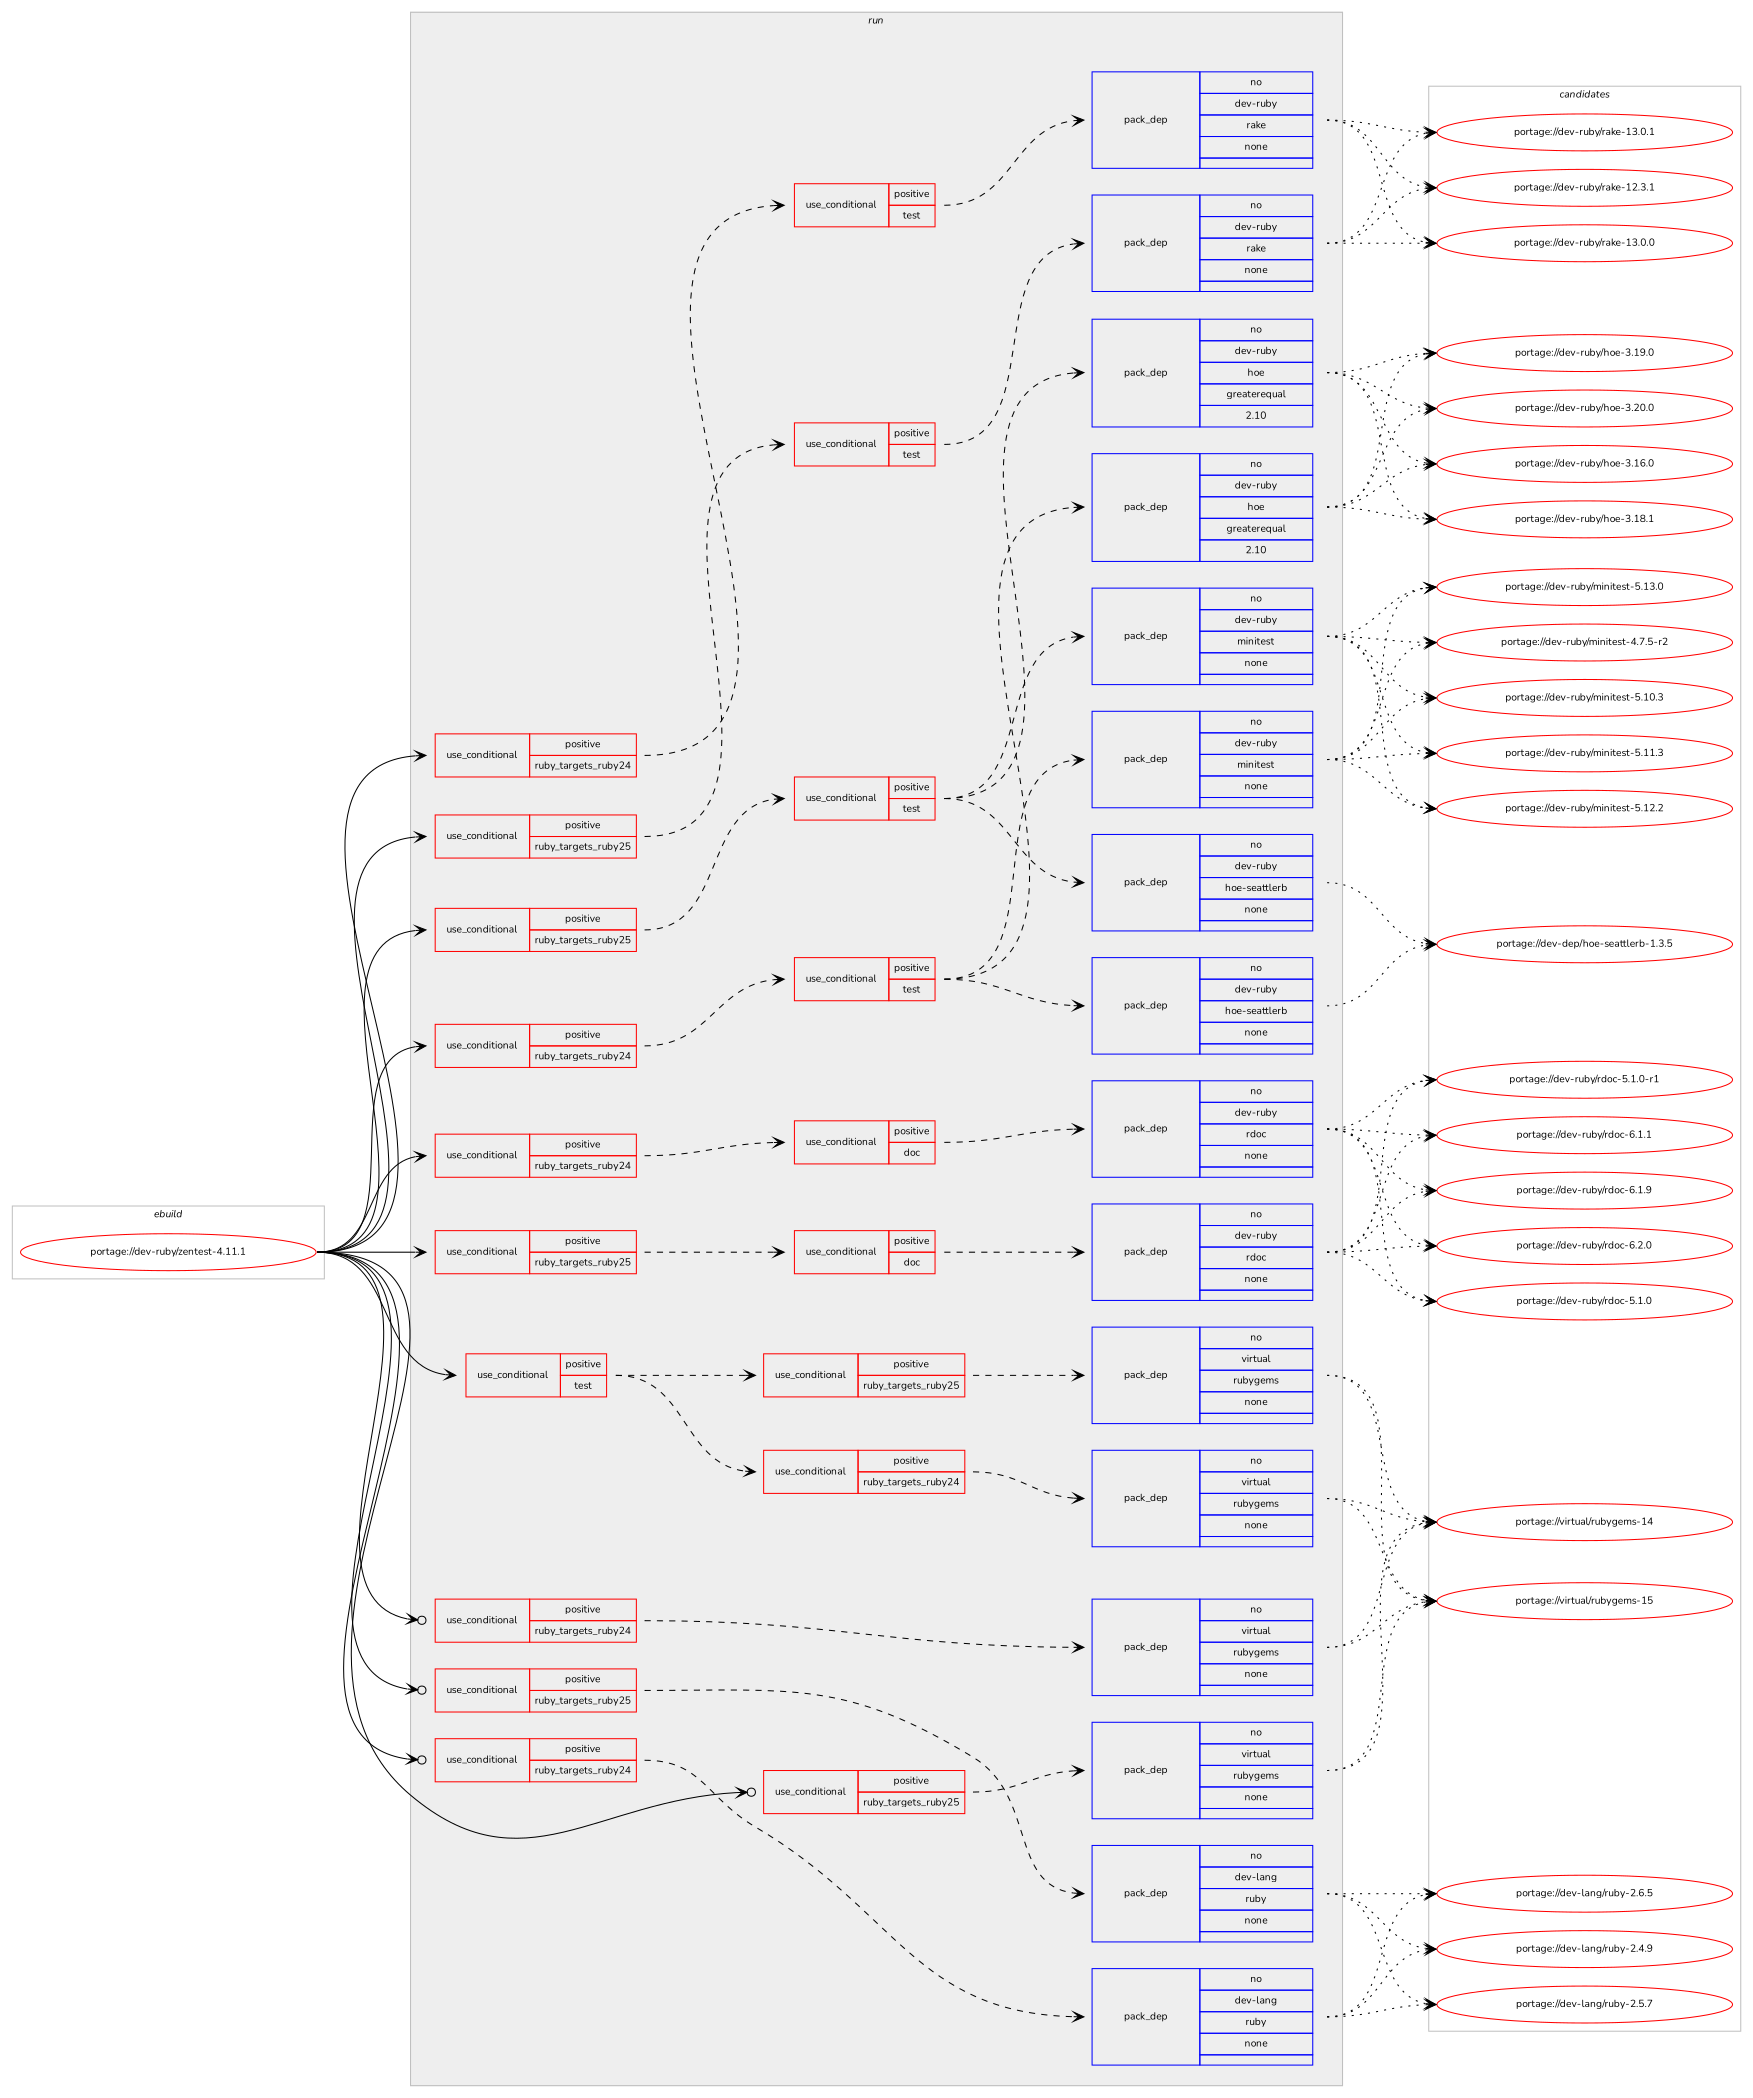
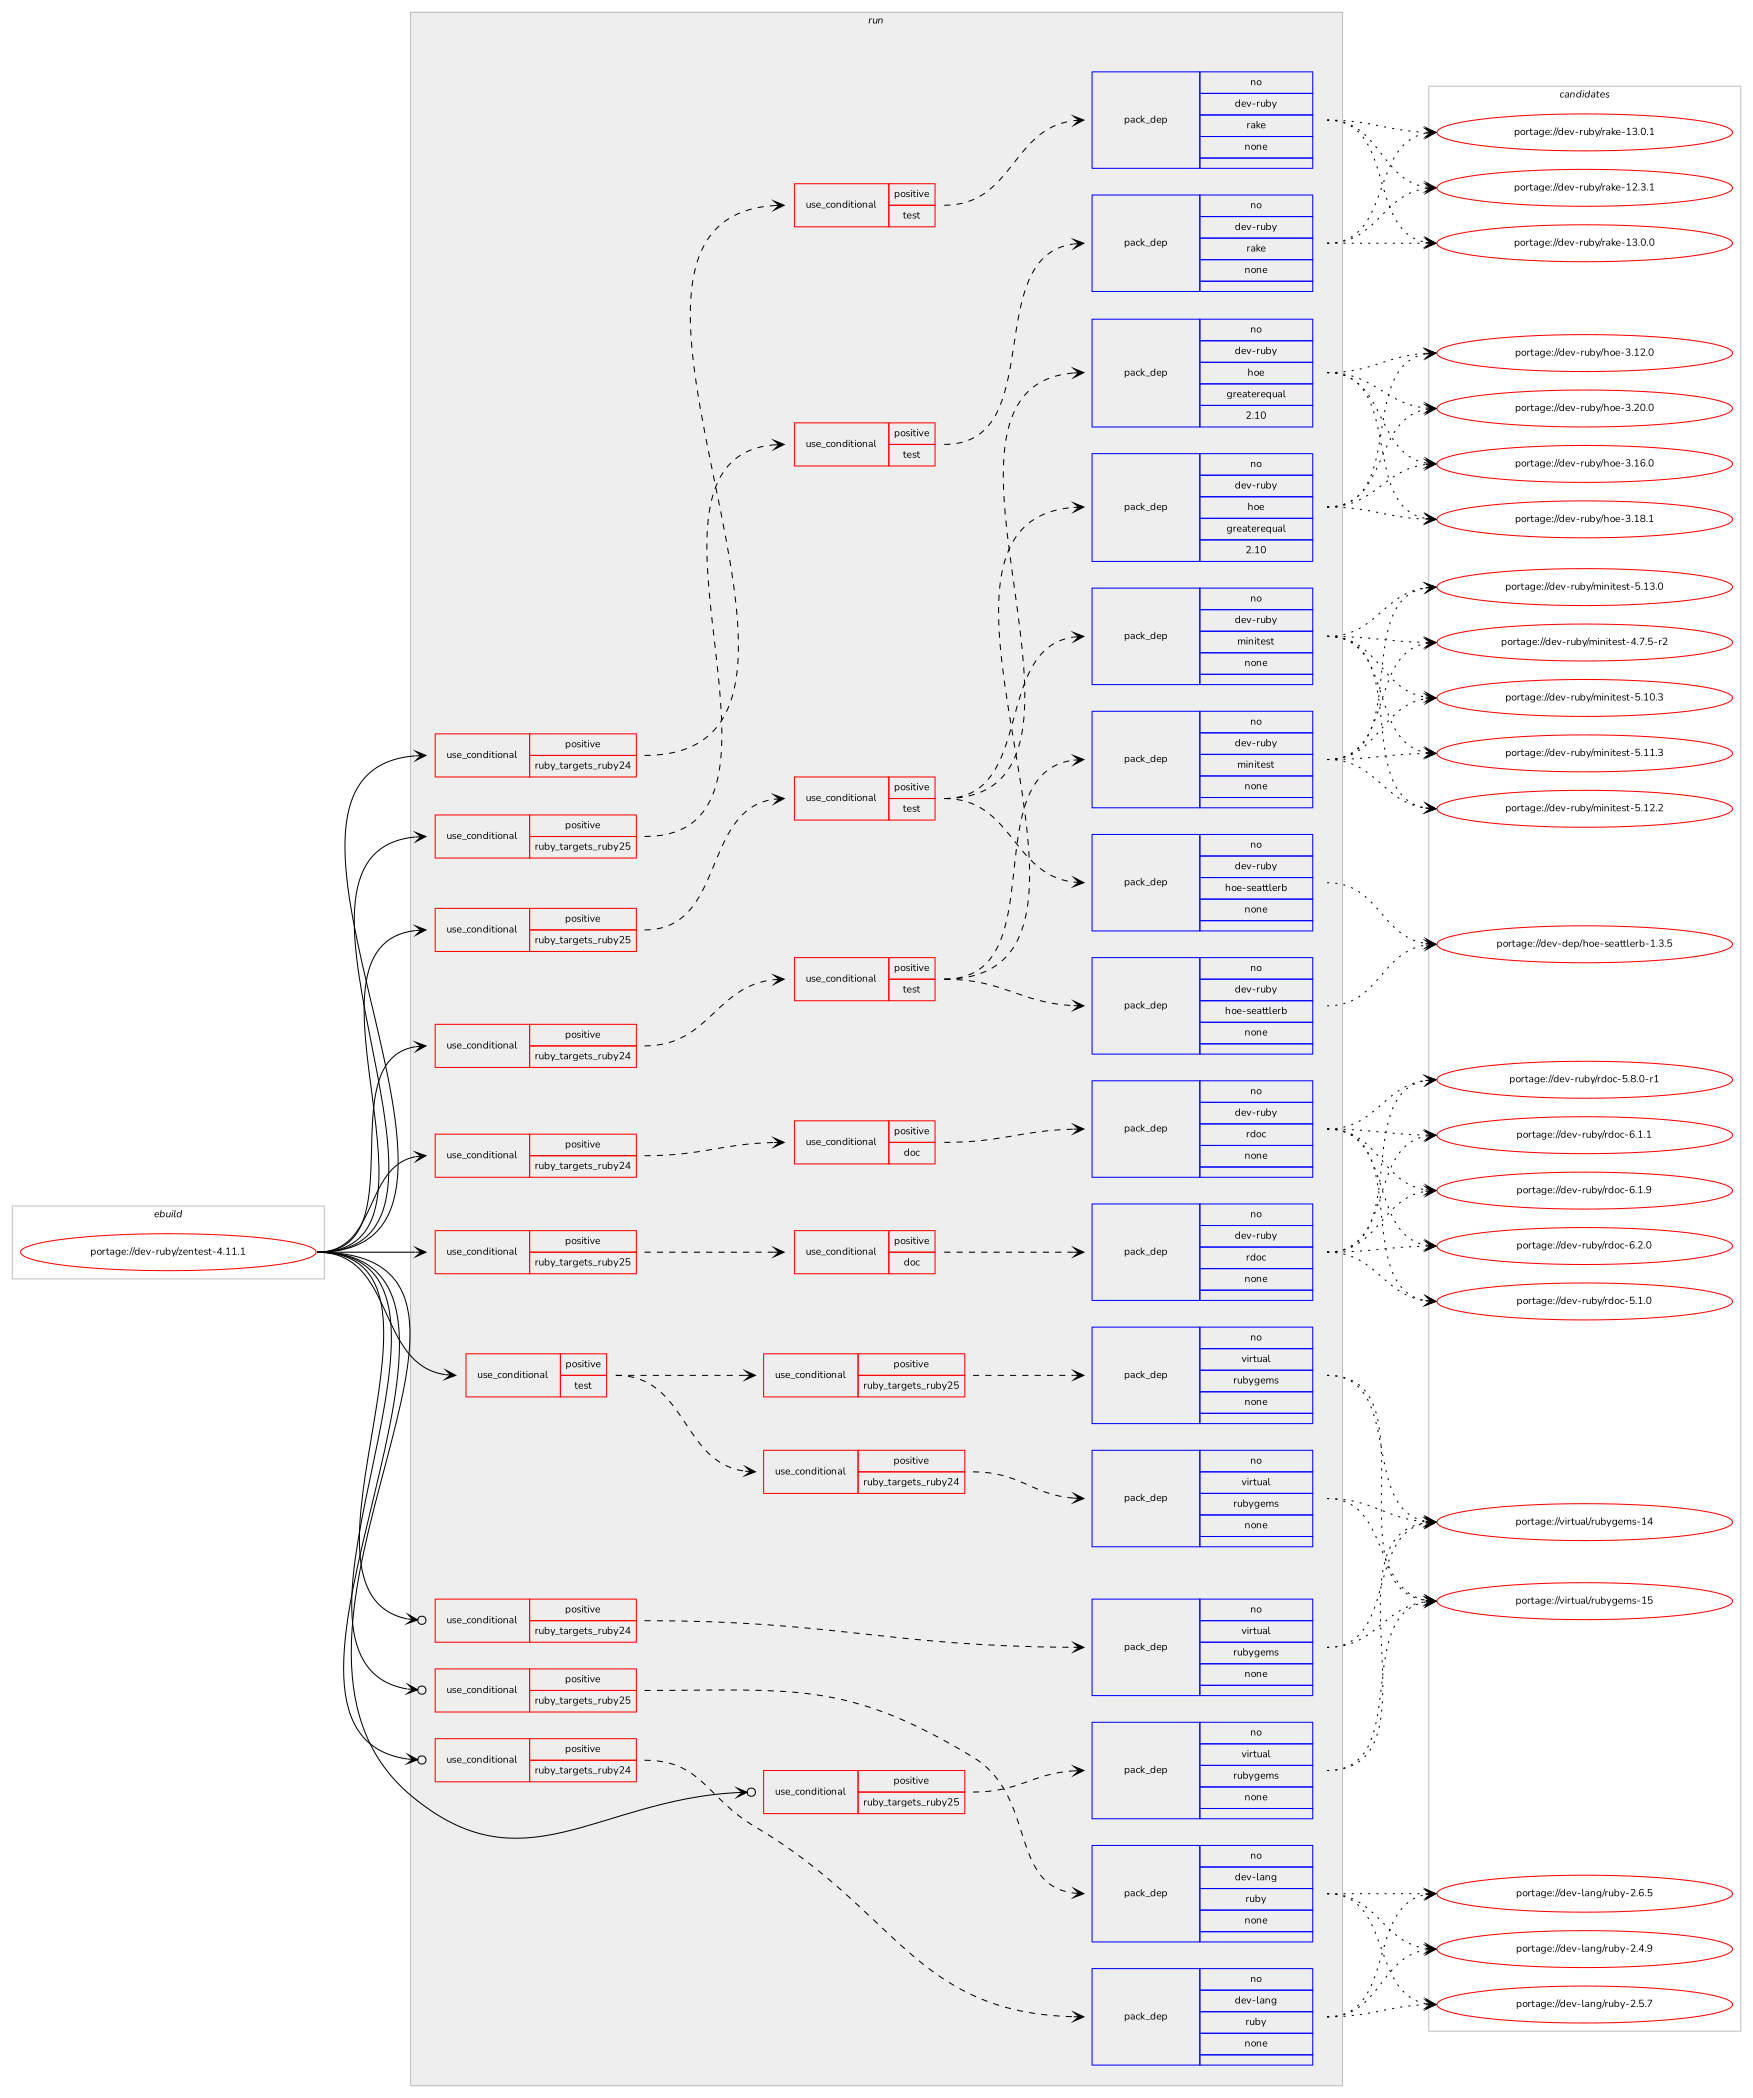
(1585, 353) -> (1585, 353)
(1585, 1080) -> (1585, 1080)
